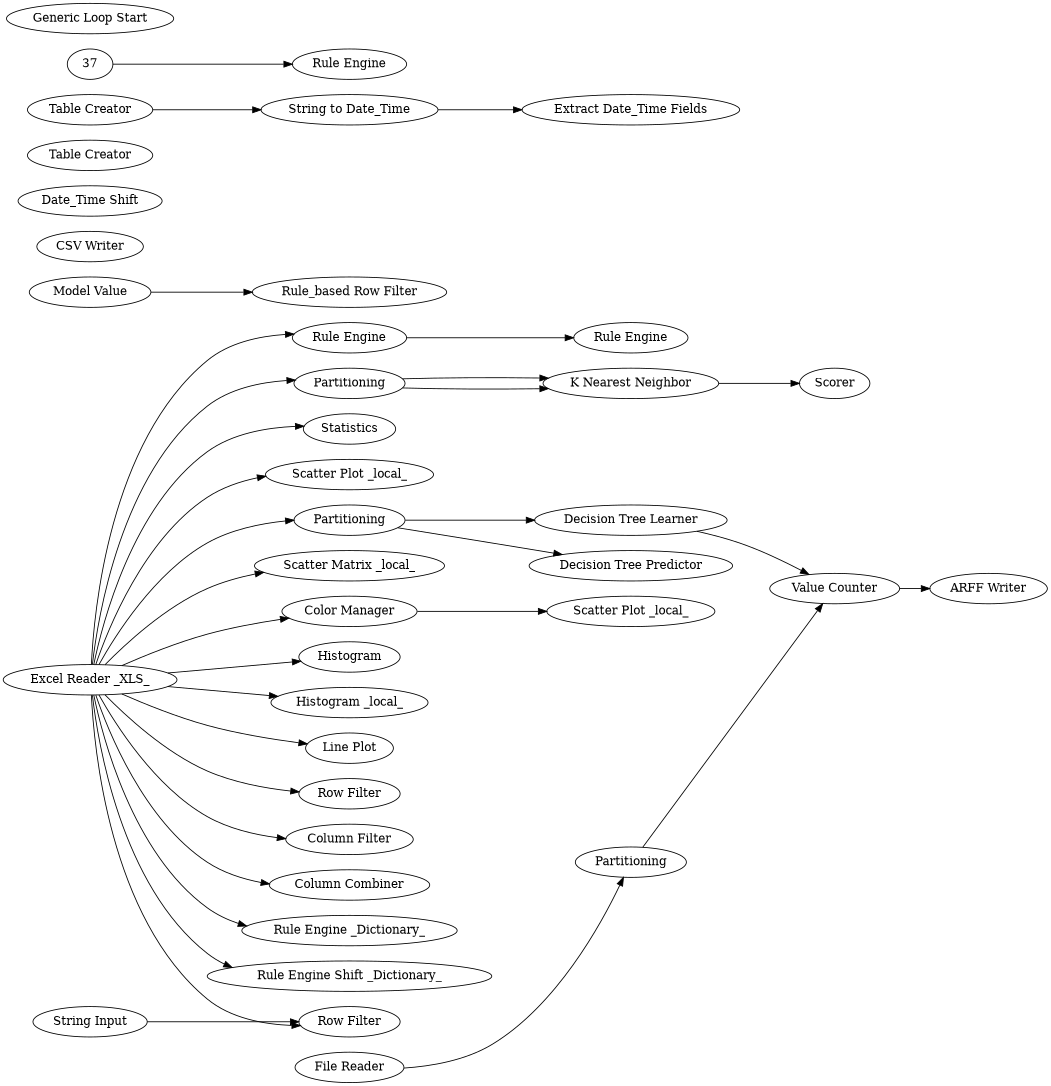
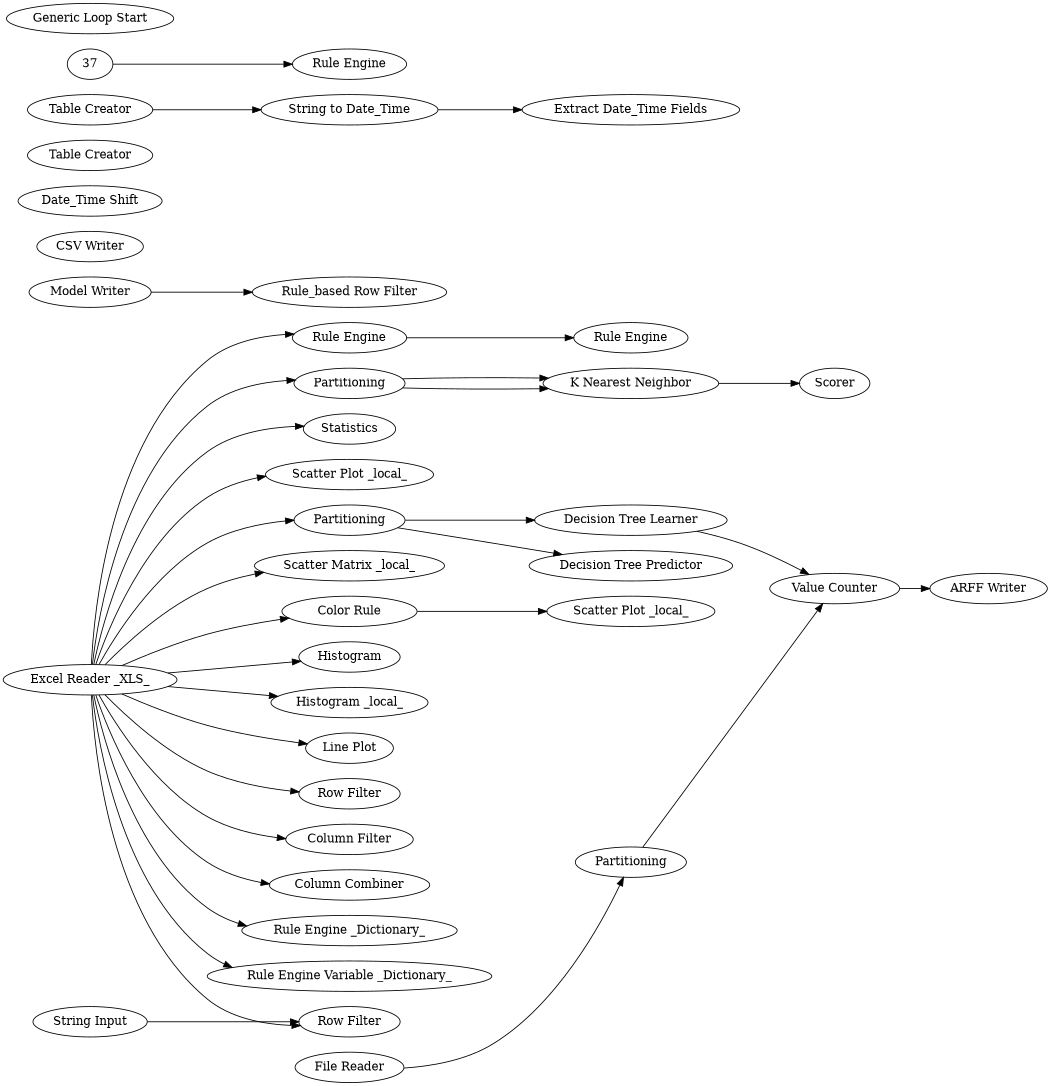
(90, 292) -> (90, 292)
(349, 611) -> (349, 611)
(349, 976) -> (349, 976)
